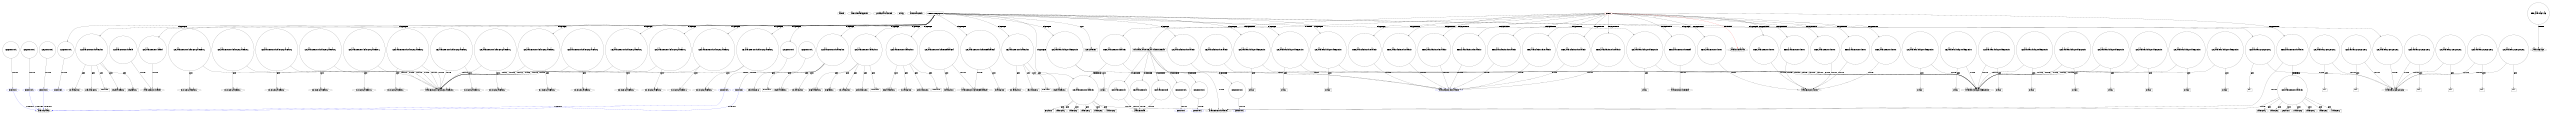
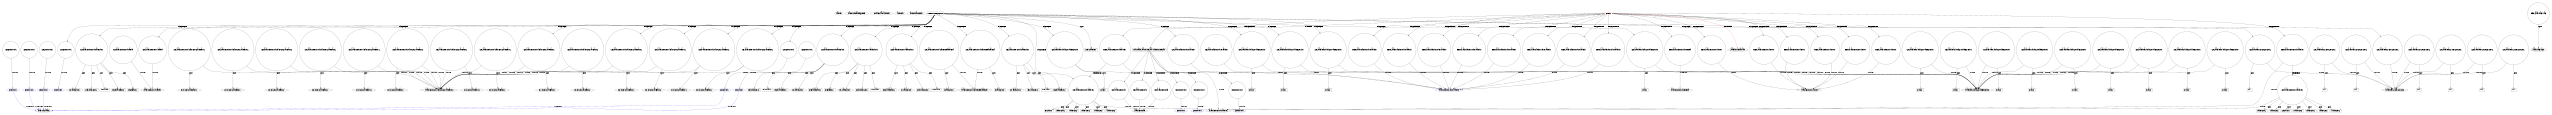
(901, 13) -> (900, 13)
(2541, 27) -> (2540, 27)
(1683, 73) -> (1683, 73)
